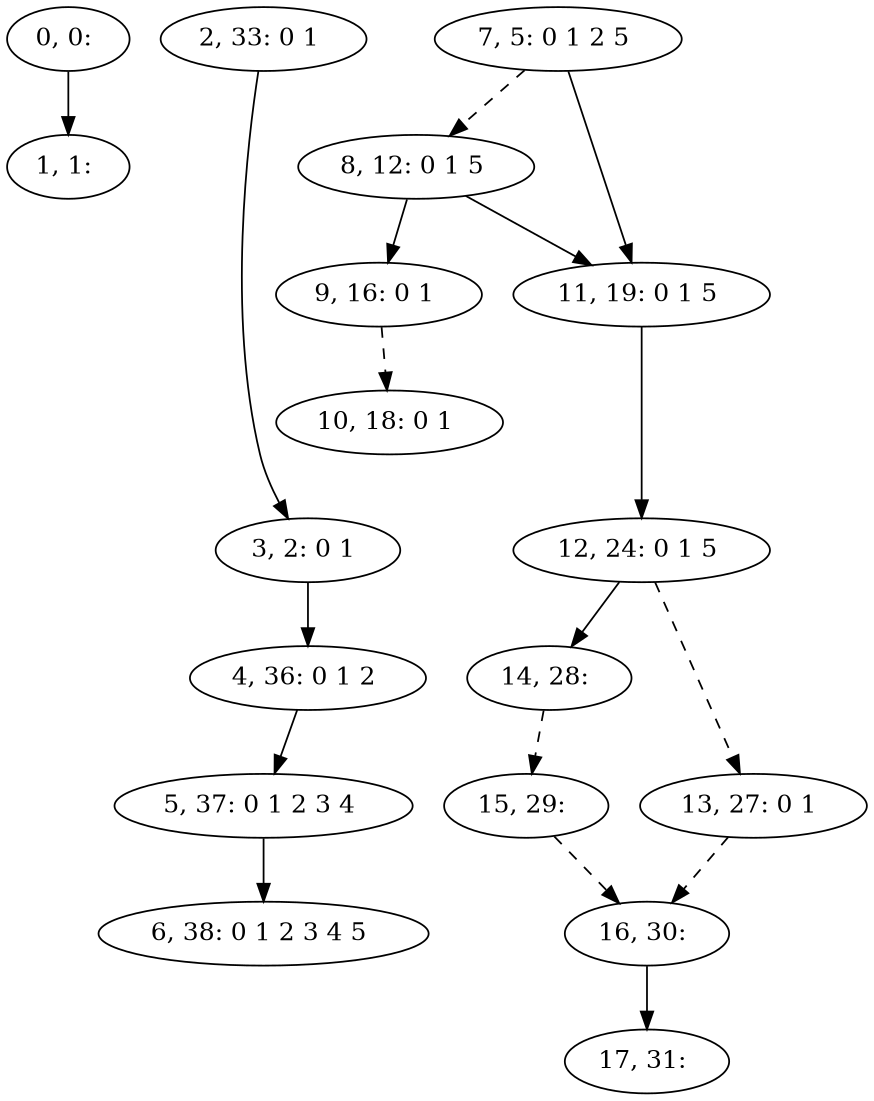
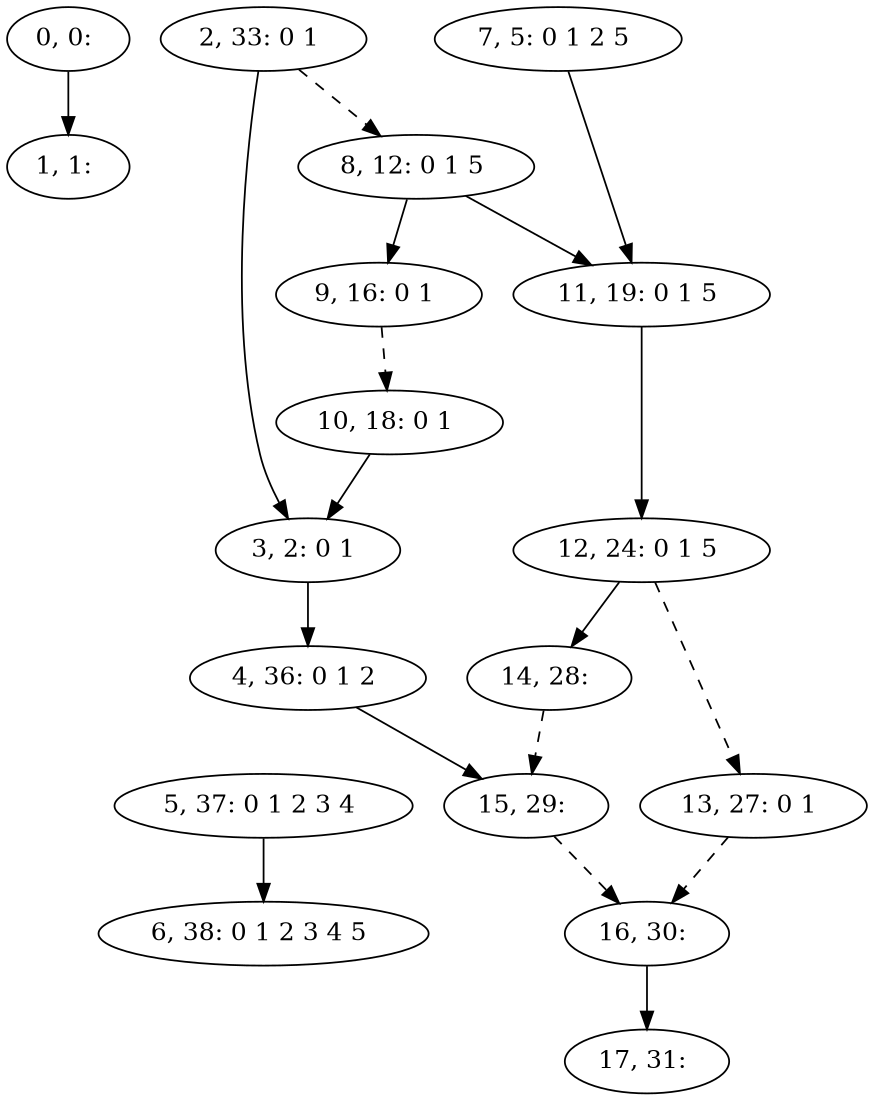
(494, 97) -> (333, 97)
none -> (354, 479)
(289, 733) -> (411, 739)
